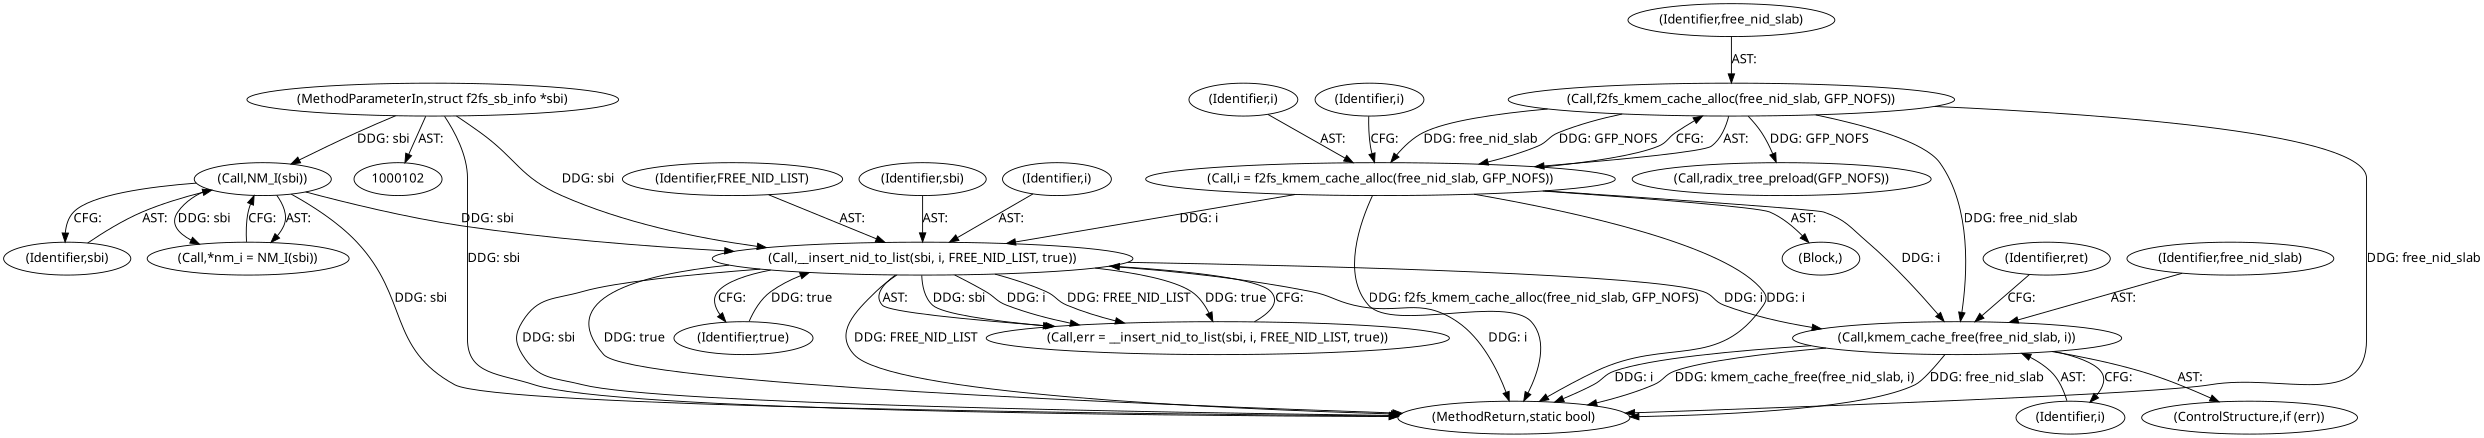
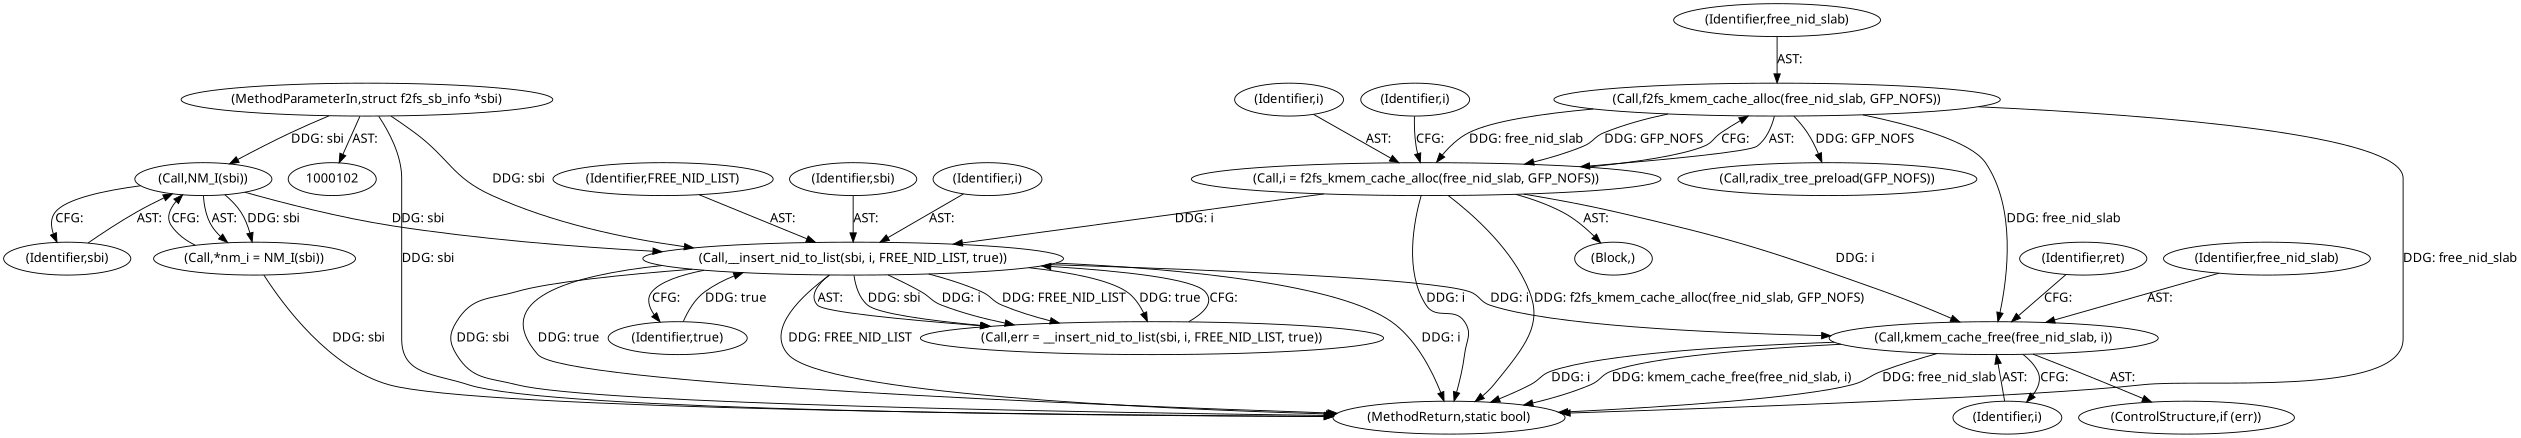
(554, 397) -> (495, 397)
